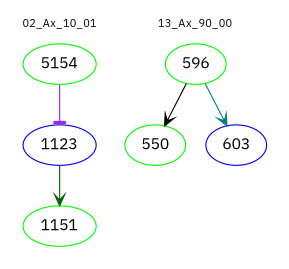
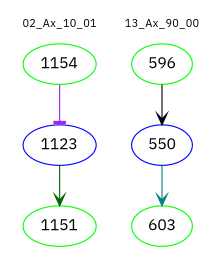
(60, 64) -> (60, 64)
(213, 100) -> (162, 180)
(155, 145) -> (162, 145)
(236, 145) -> (162, 226)
